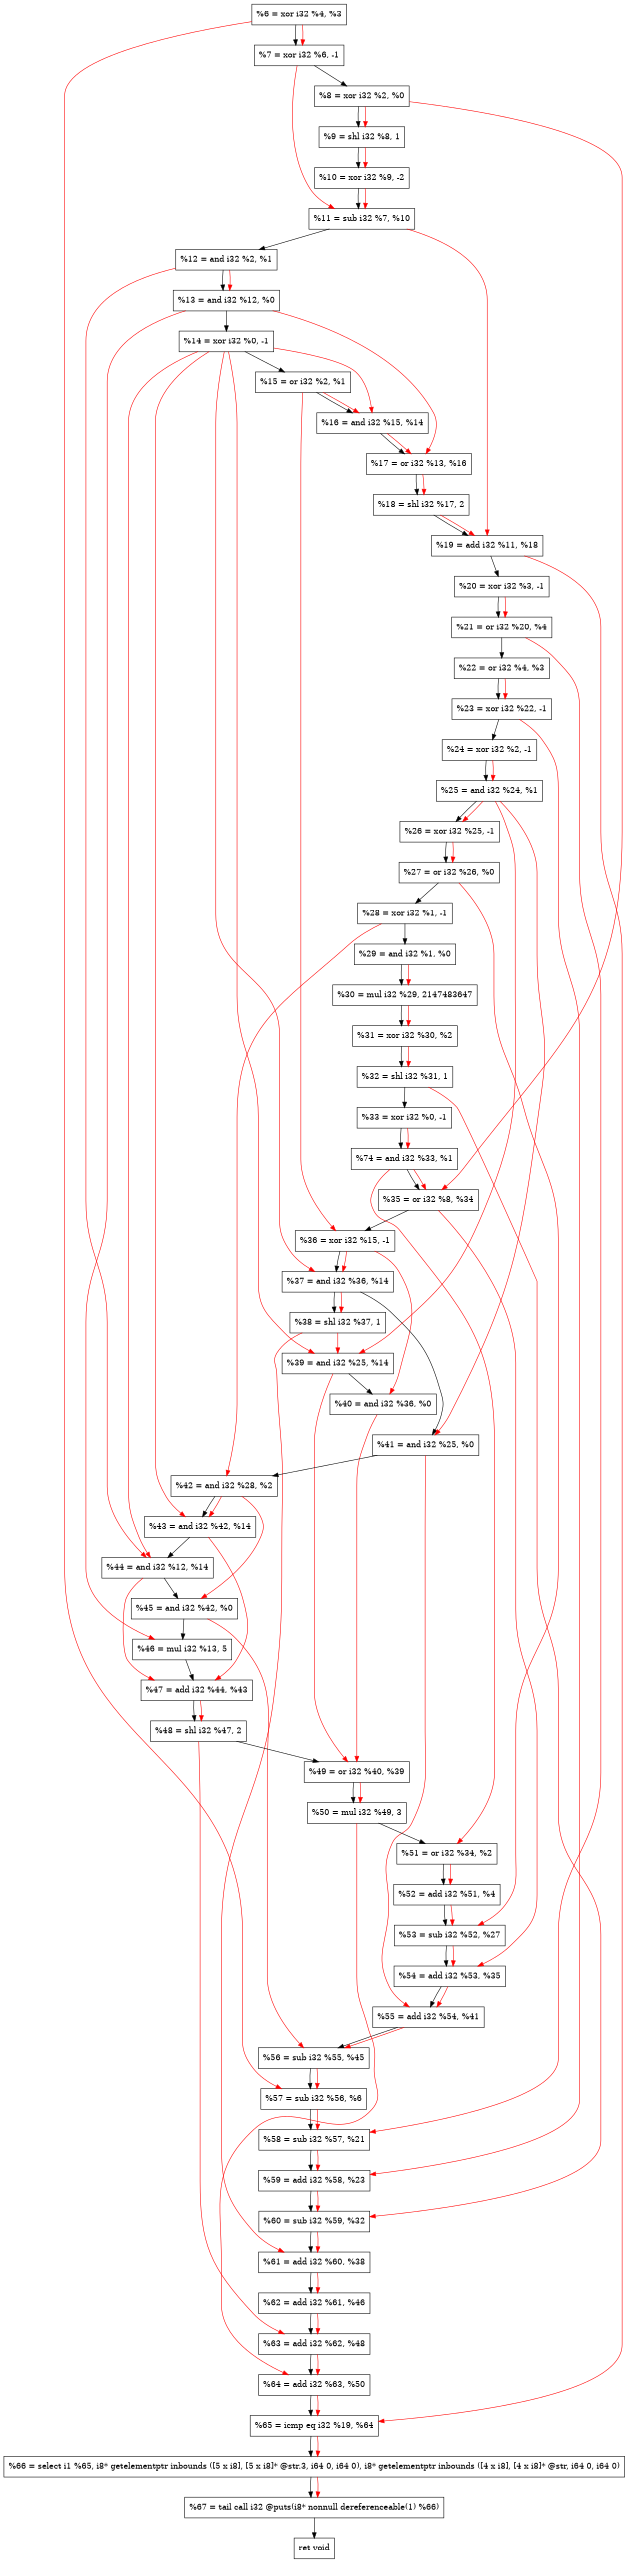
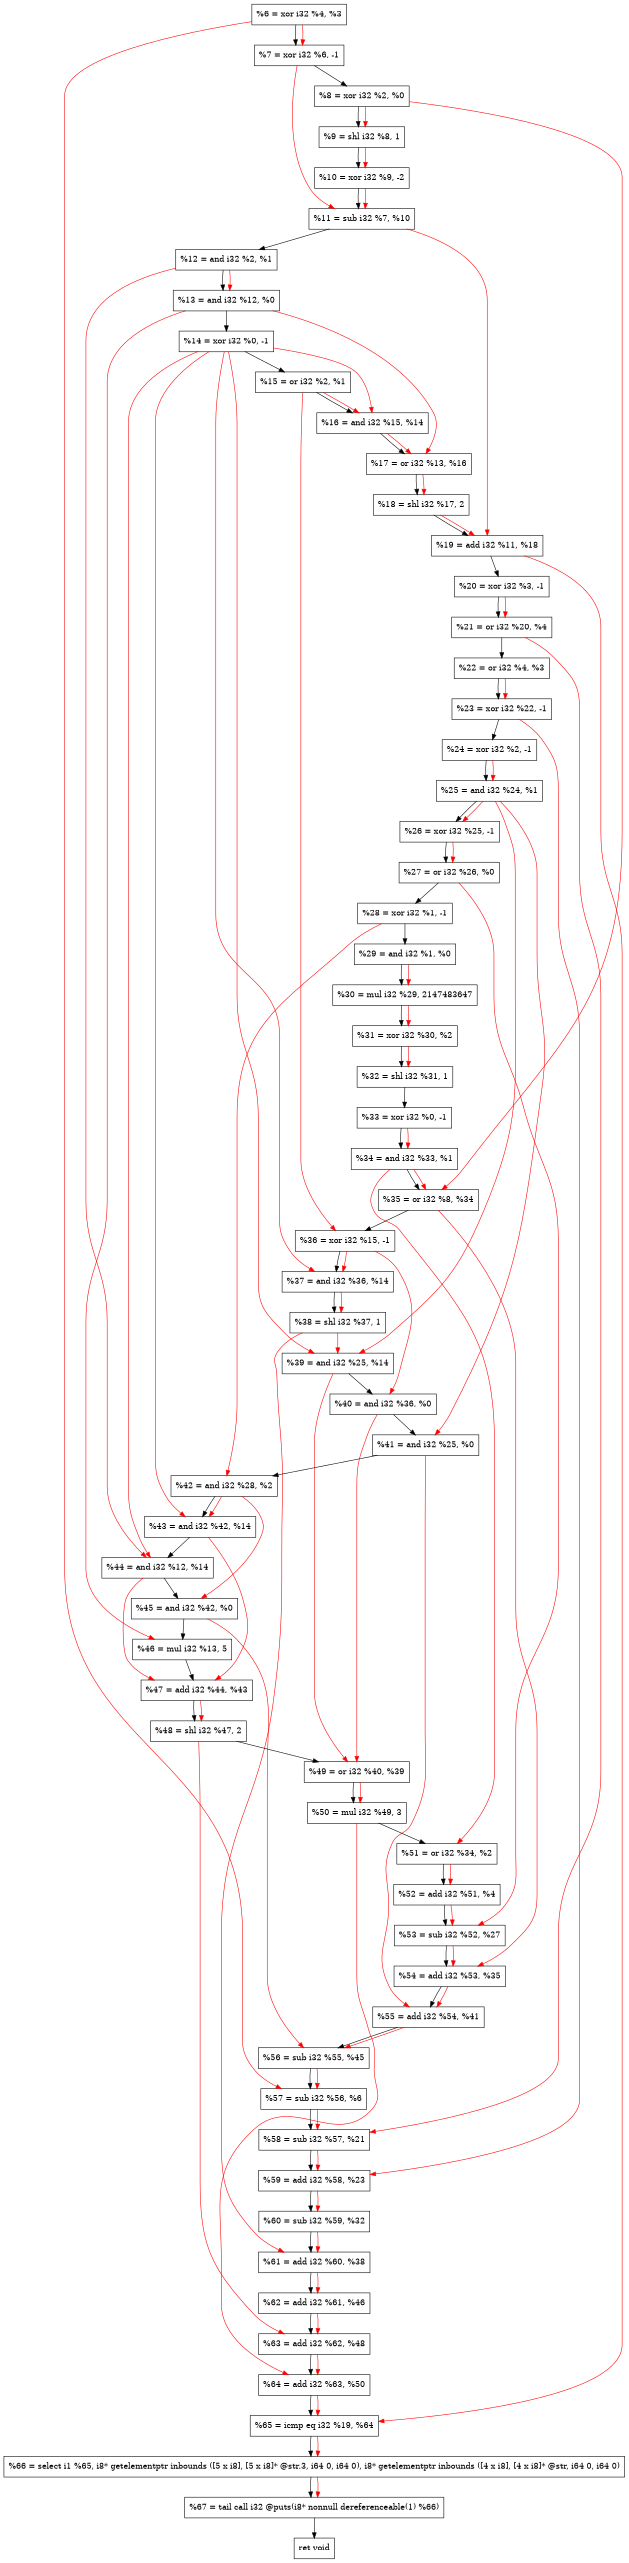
(404, 1159) -> (404, 1159)
(423, 1349) -> (402, 1423)
(558, 1725) -> none
